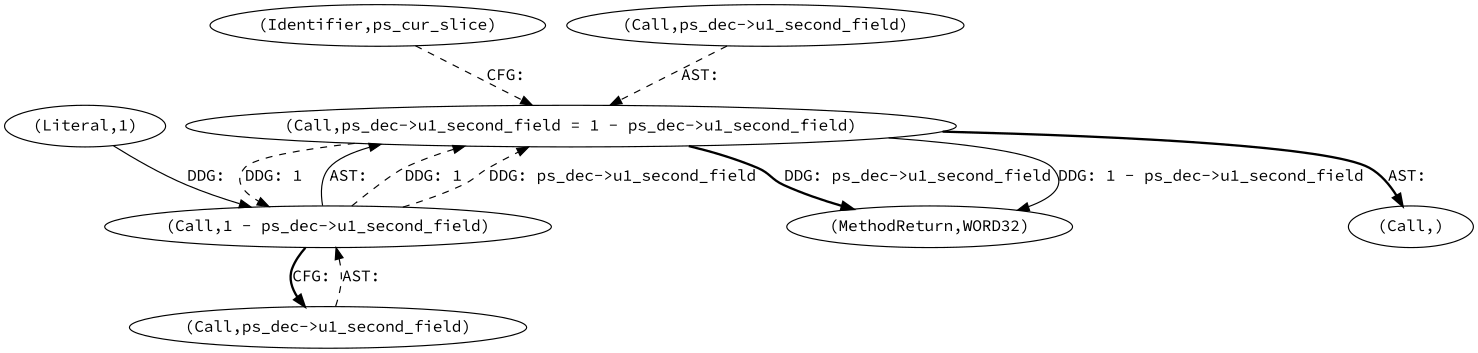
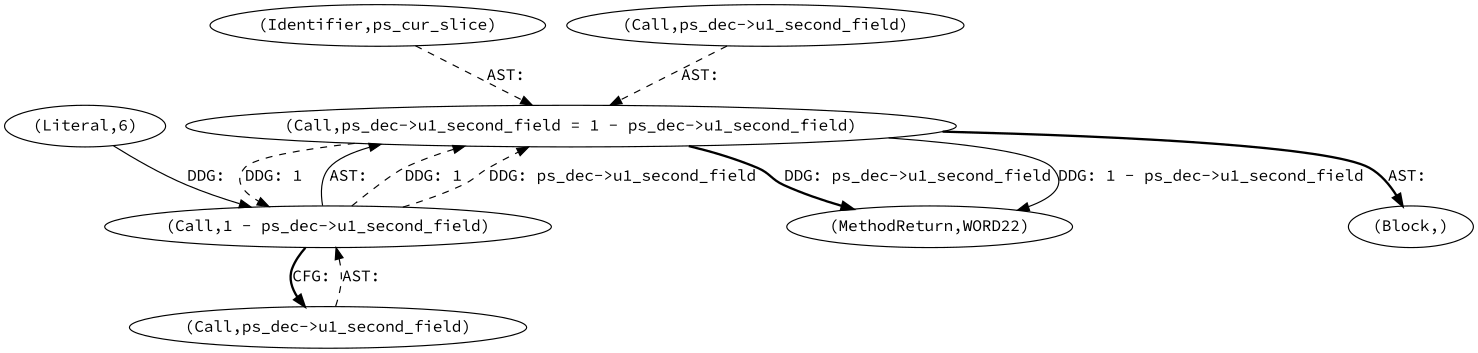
(511, 76) -> (511, 76)
(85, 126) -> (85, 126)
(930, 227) -> (930, 227)
(1411, 227) -> (1411, 227)
